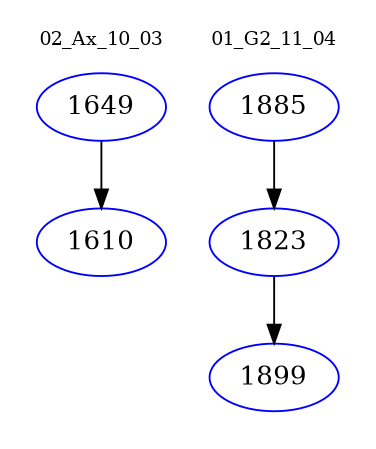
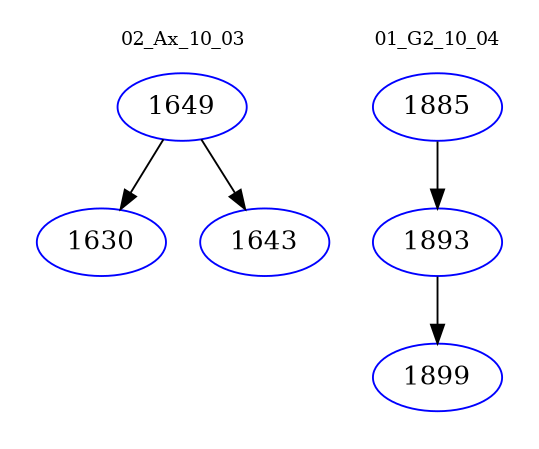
(274, 40) -> (438, 40)
(101, 242) -> (101, 242)
none -> (265, 242)
(274, 242) -> (438, 242)
